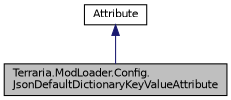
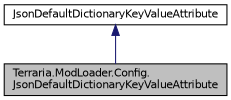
(116, 15) -> (116, 15)
